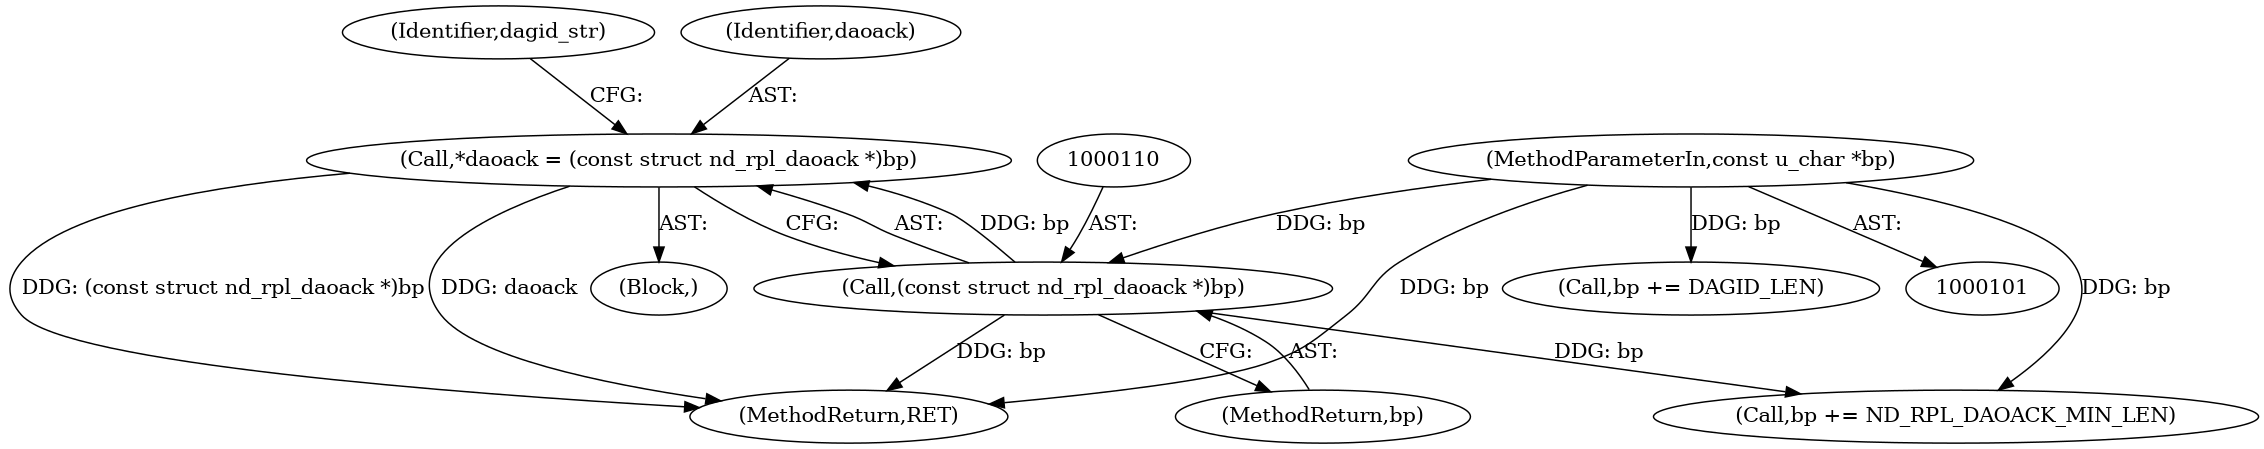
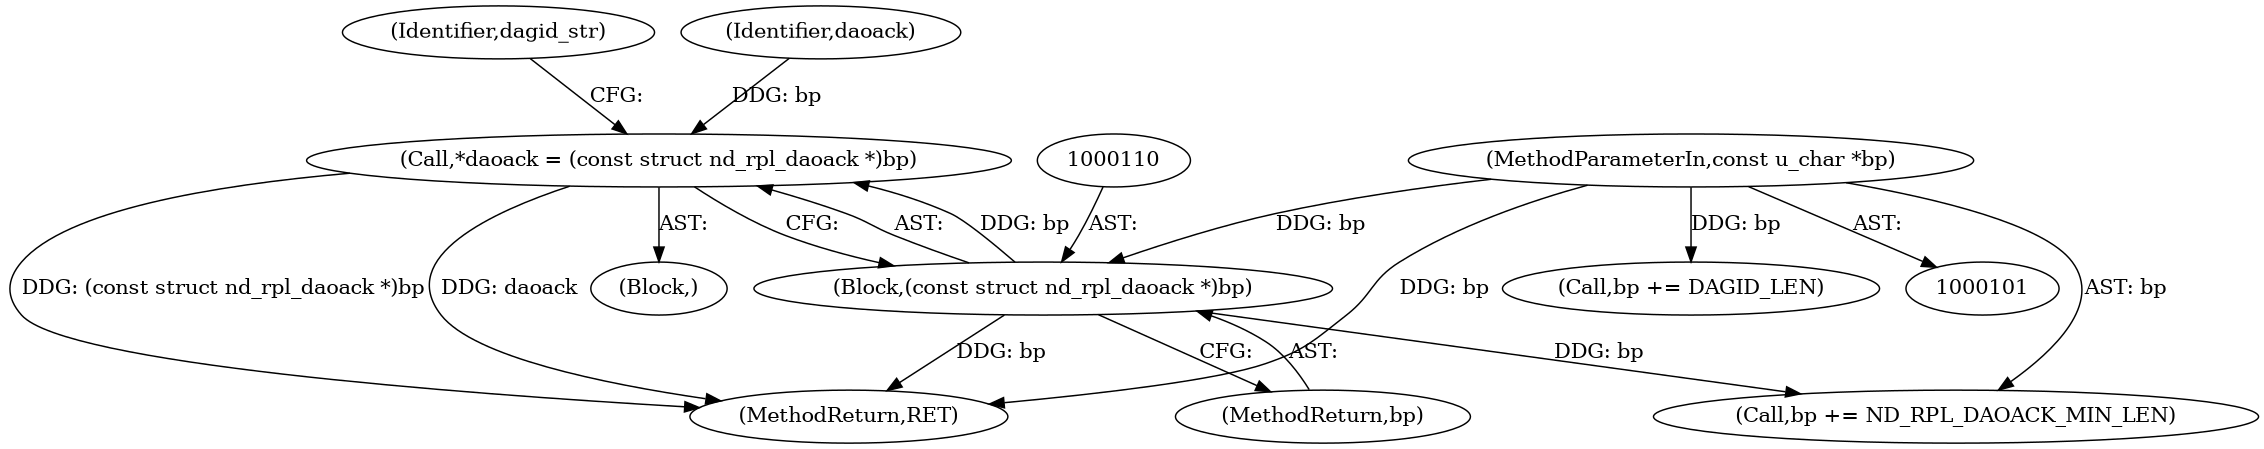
(777, 96) -> (777, 96)
(1043, 289) -> (1043, 289)
(2126, 289) -> (2126, 289)
